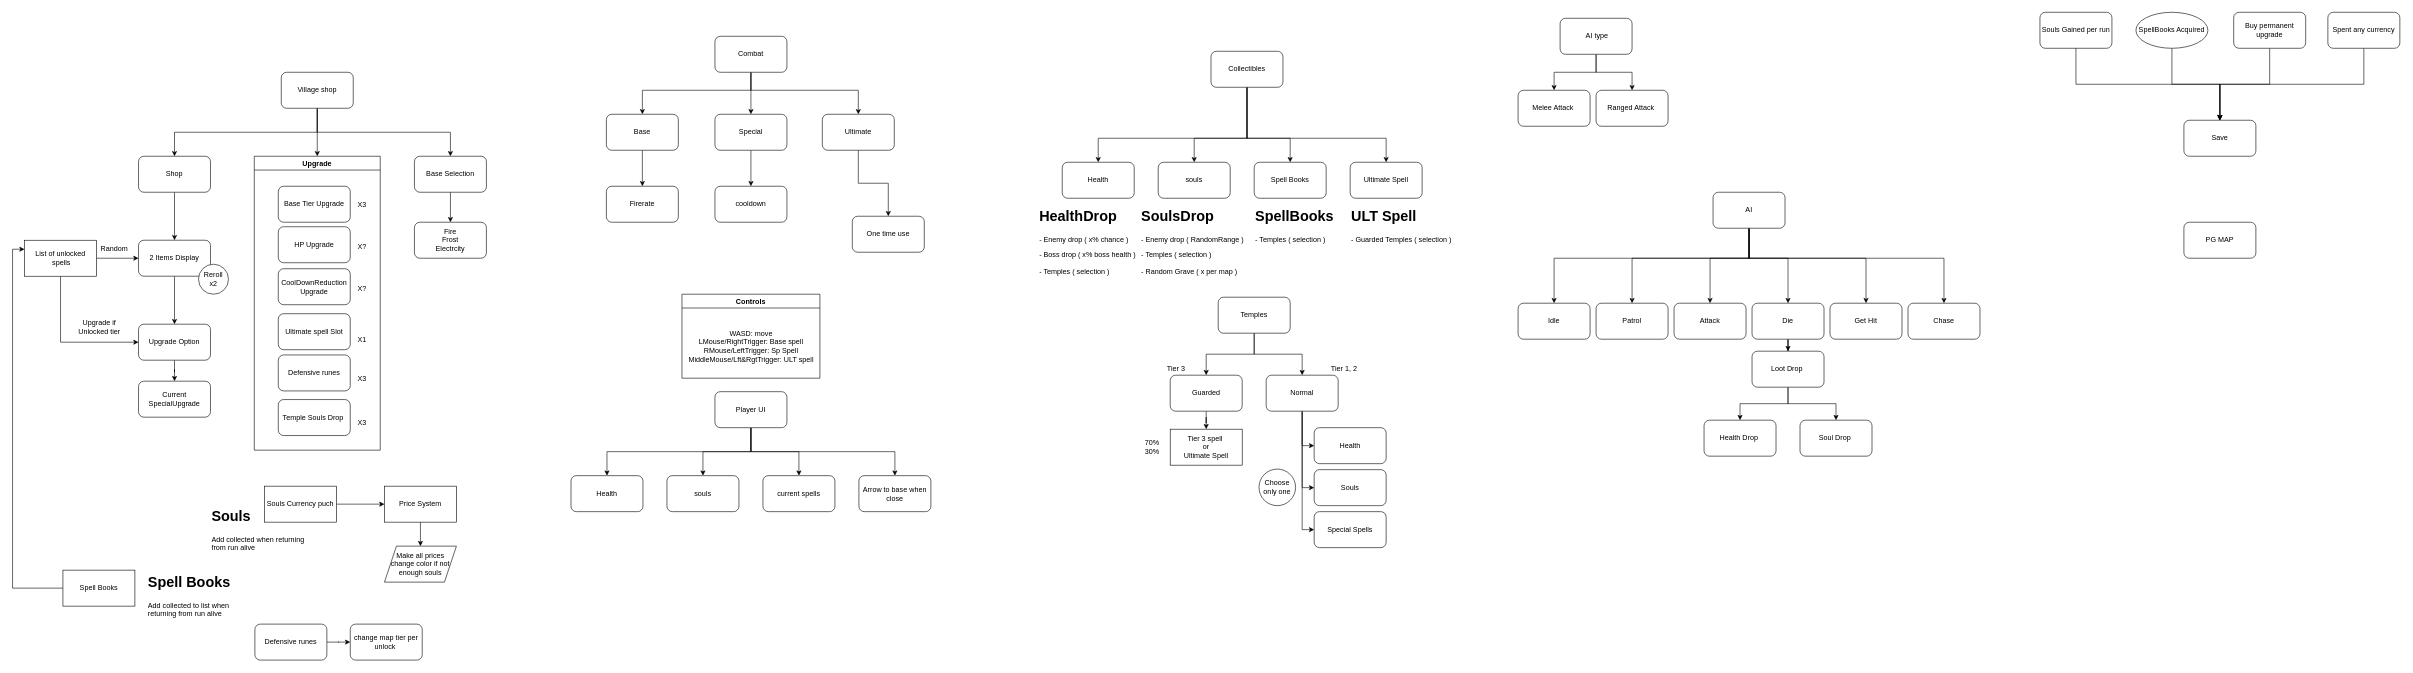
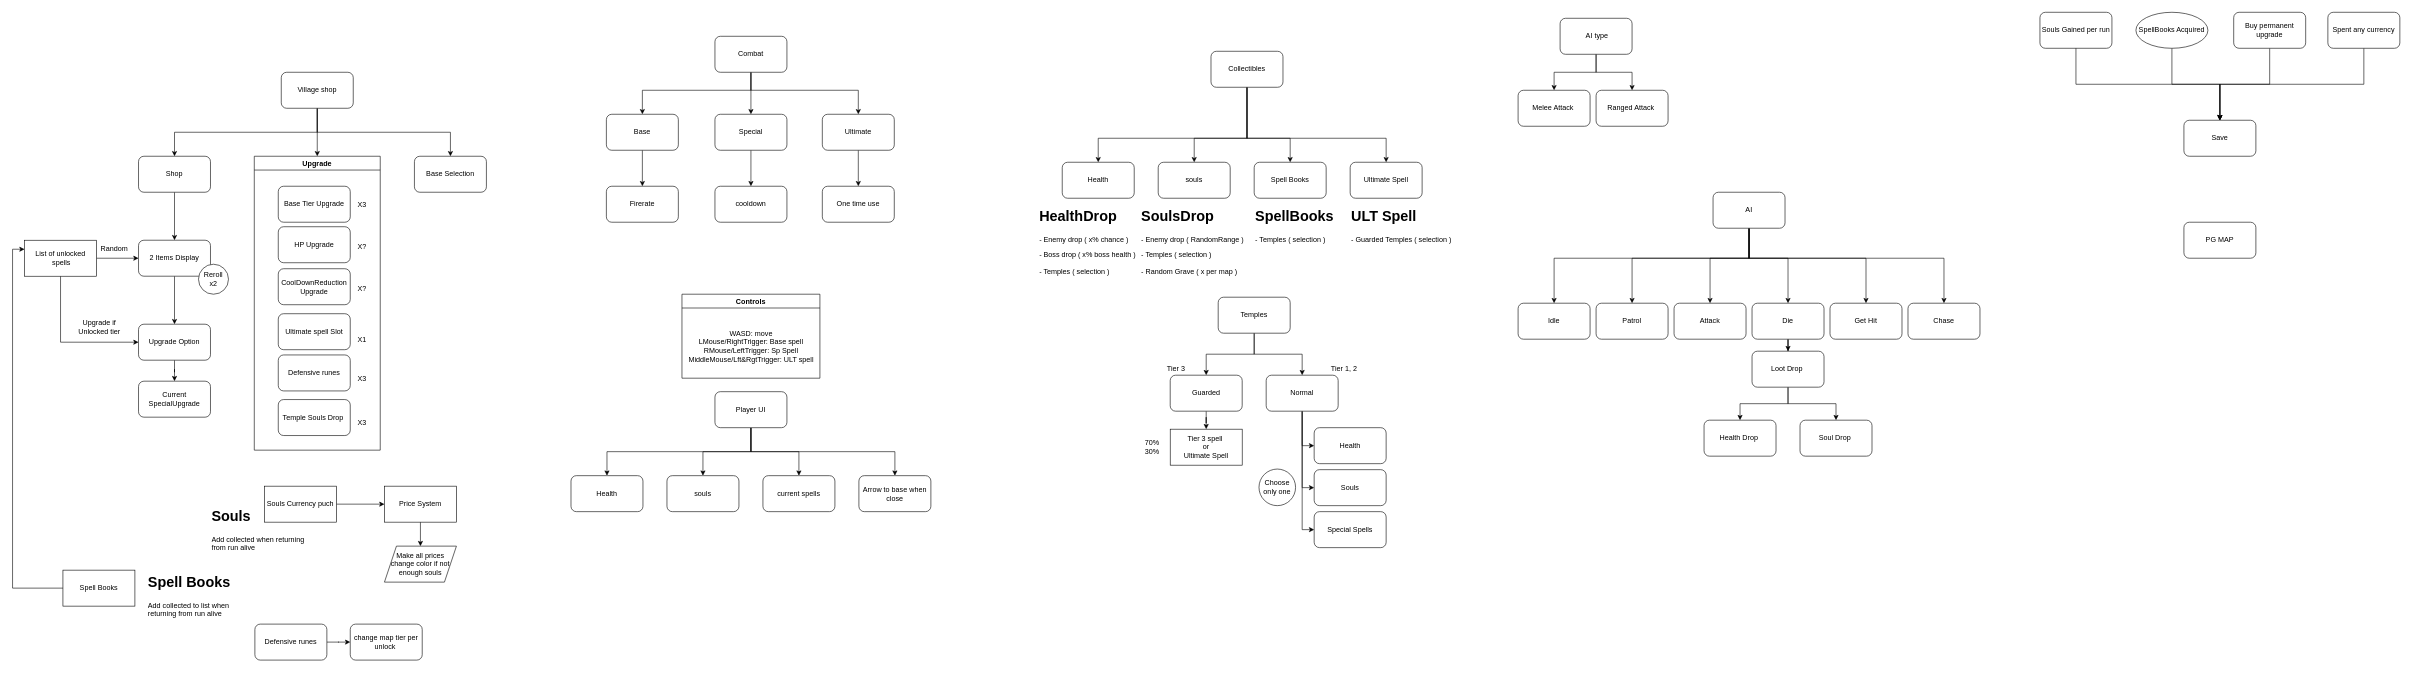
(450, 205) -> none
(888, 234) -> (858, 204)
(450, 240) -> none
